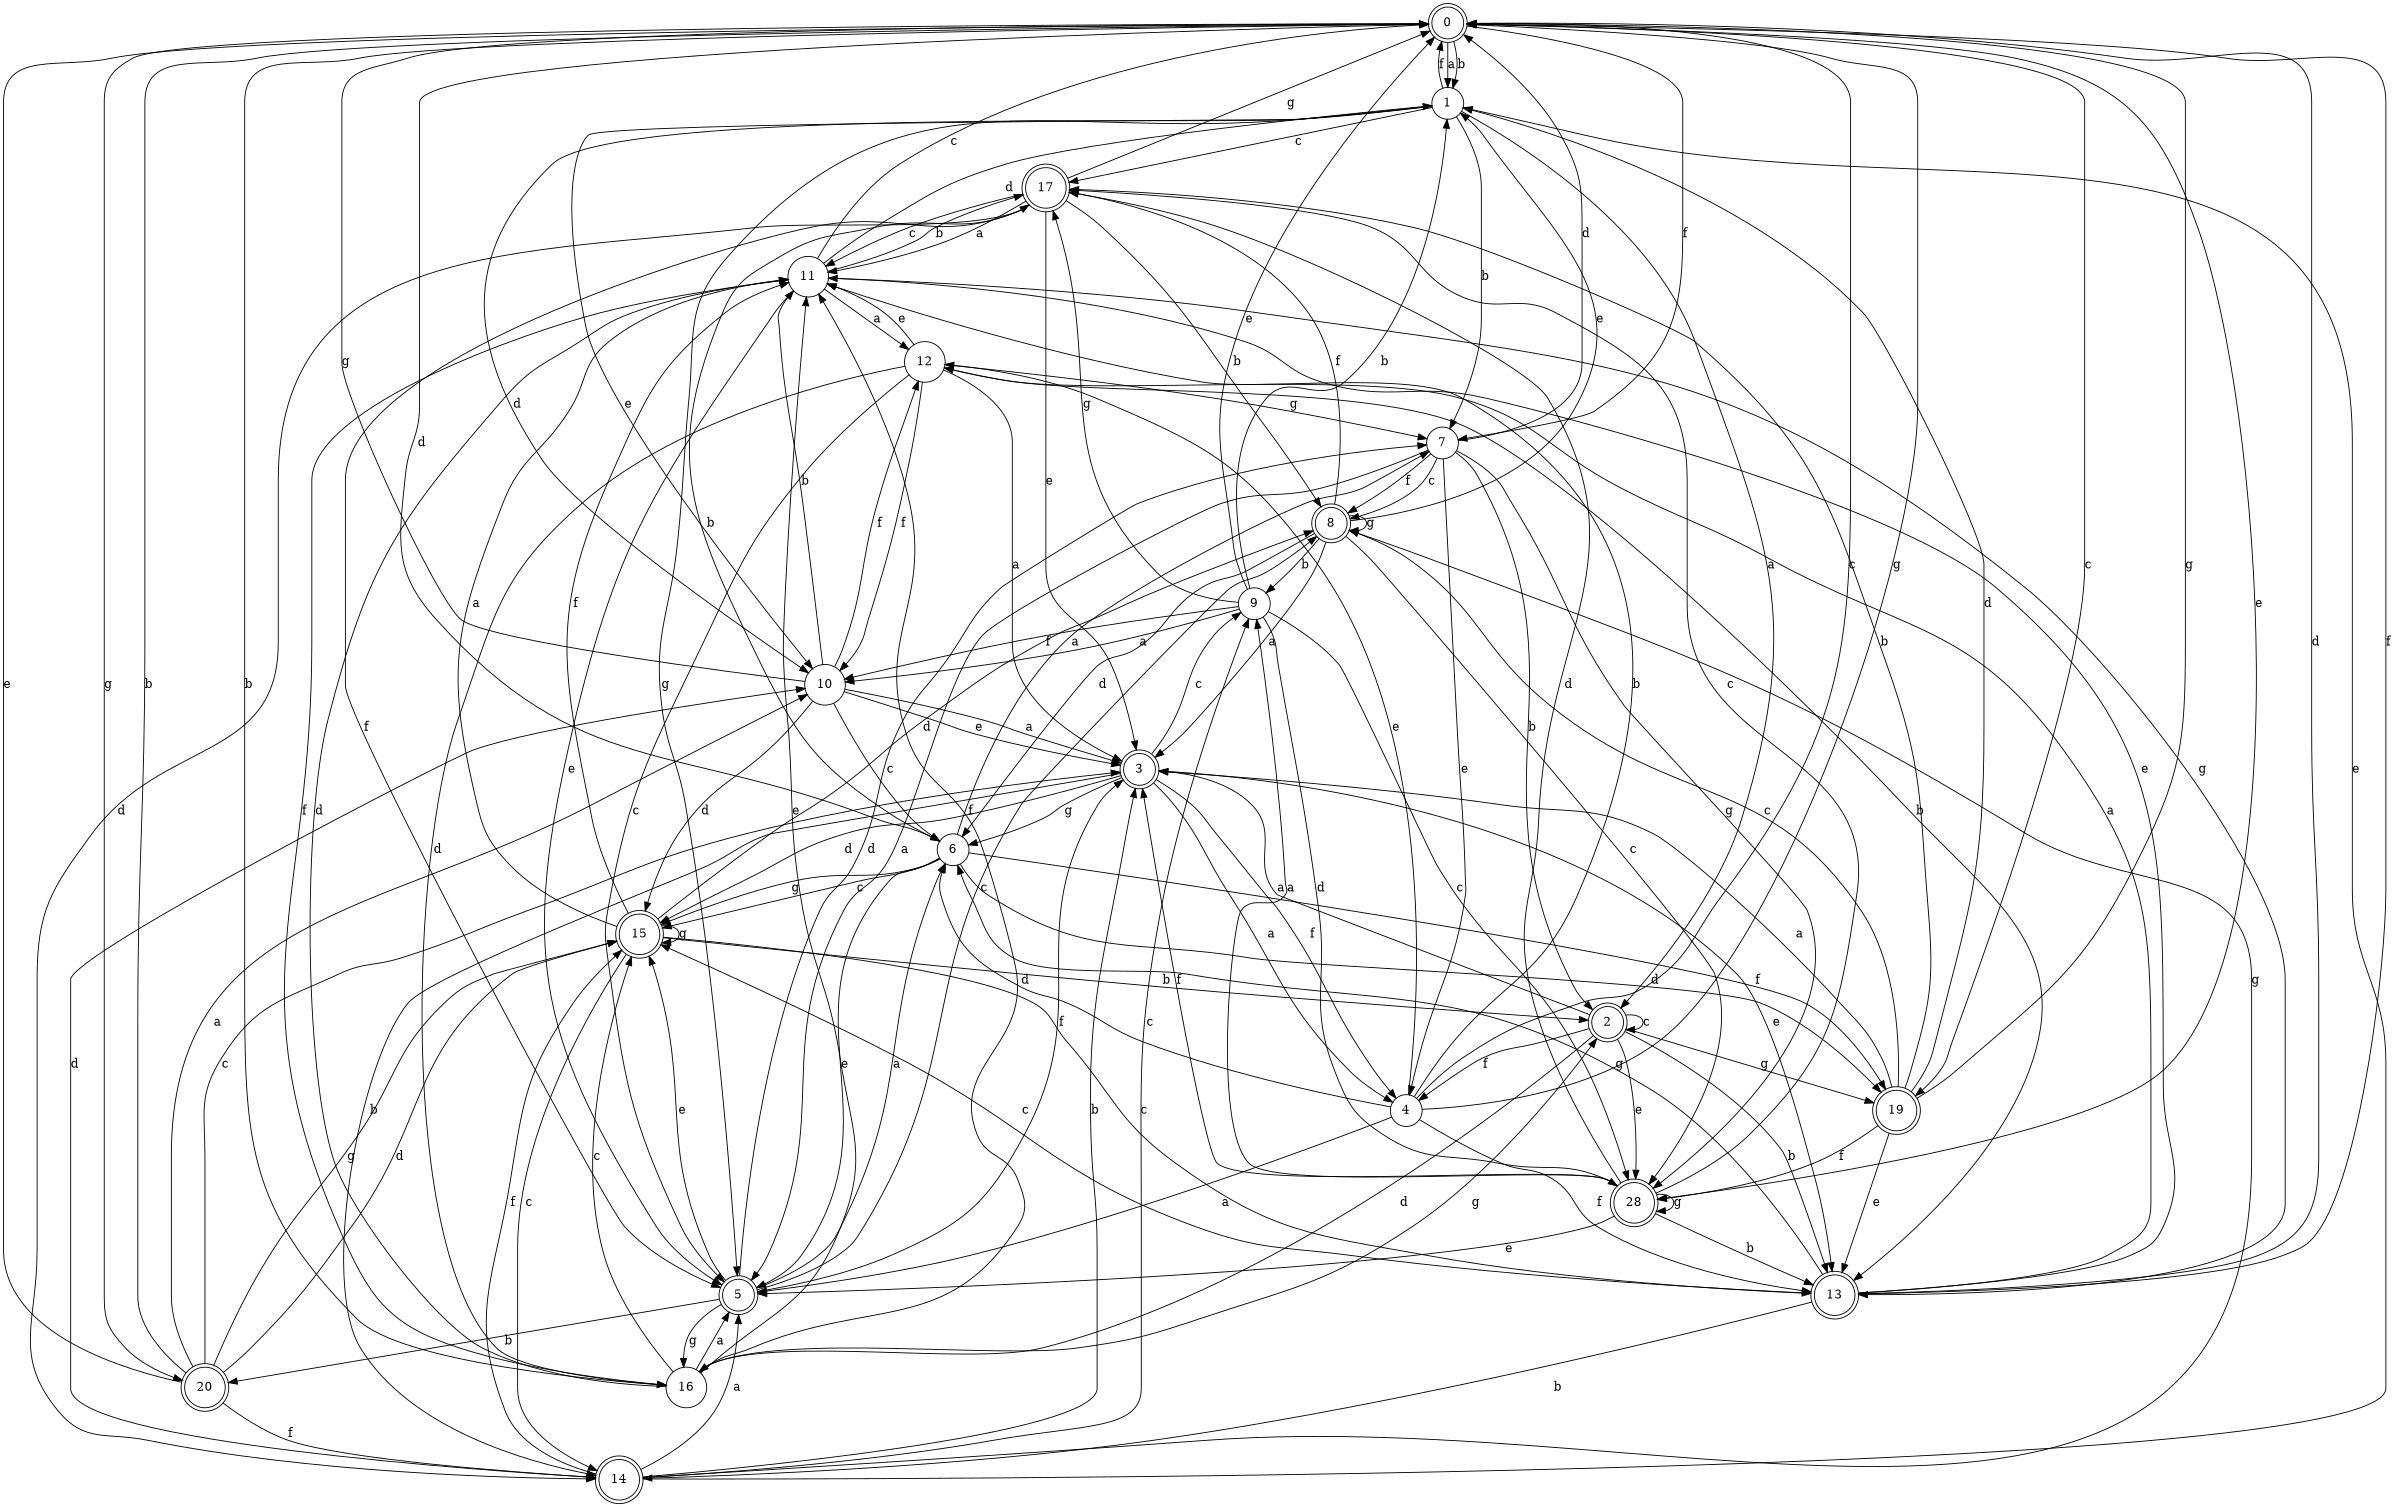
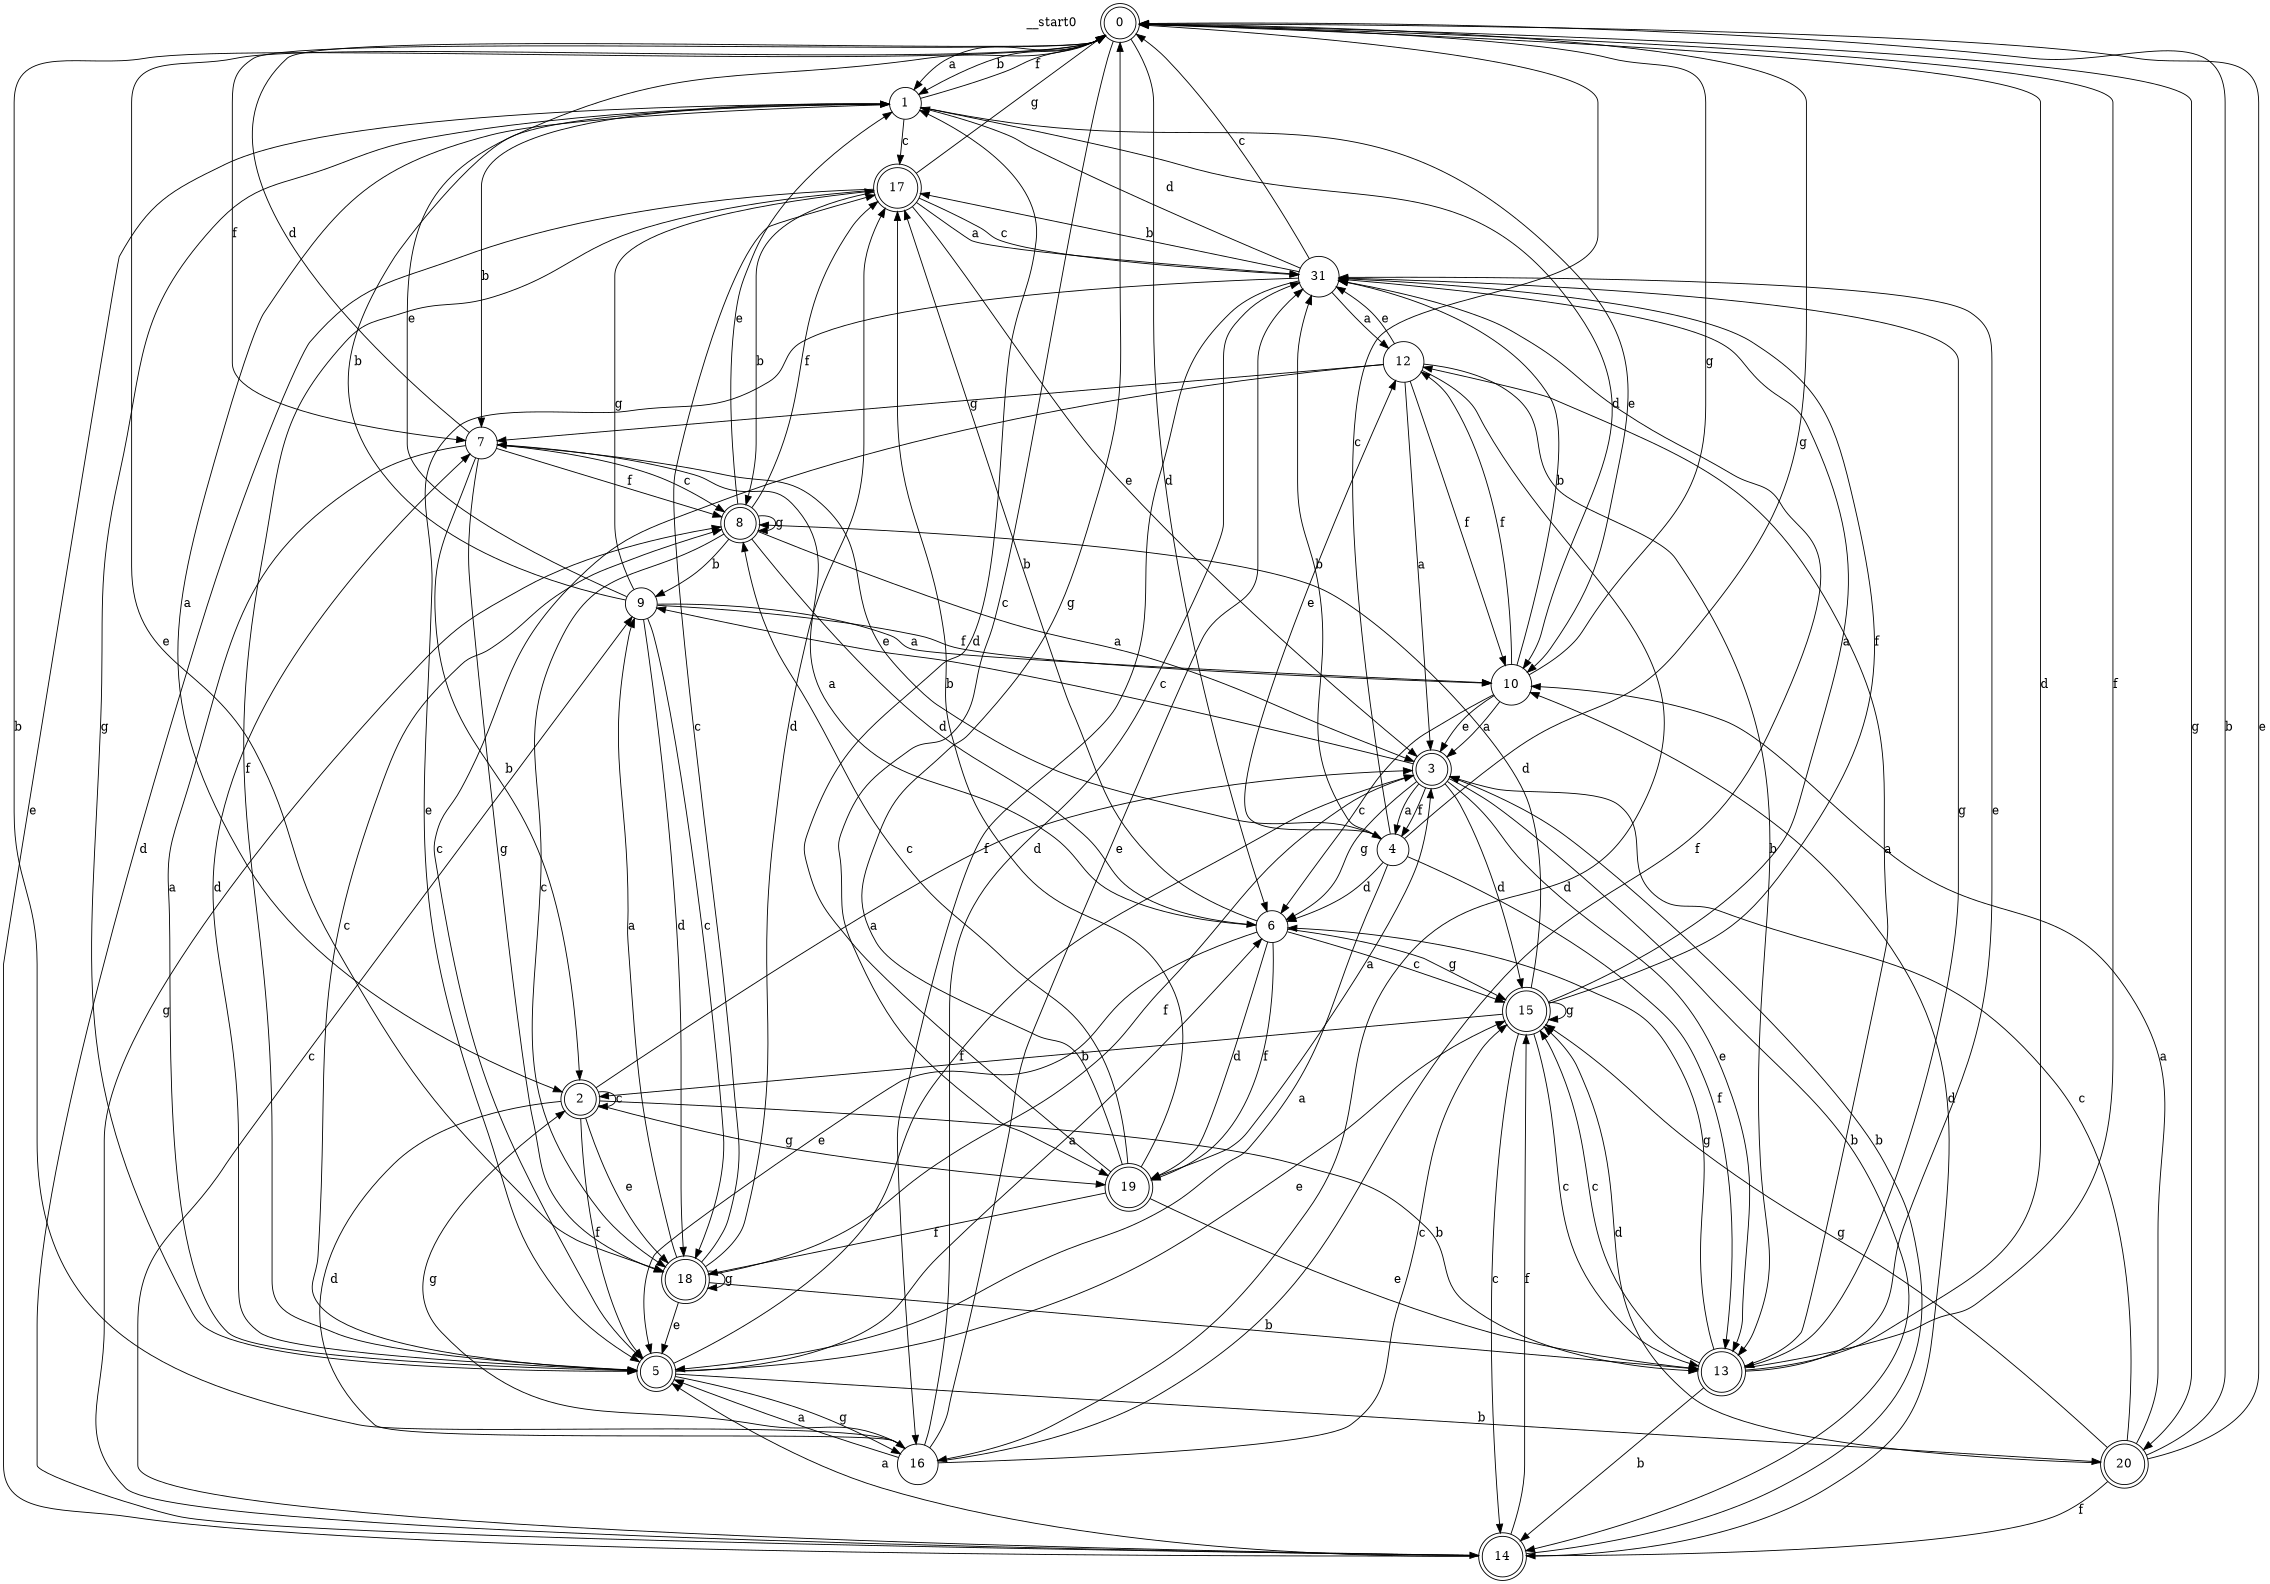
none -> (1052, 23)
(808, 277) -> (1319, 277)
(716, 791) -> none
(1503, 1051) -> (593, 1227)
(1634, 1203) -> (685, 1280)
